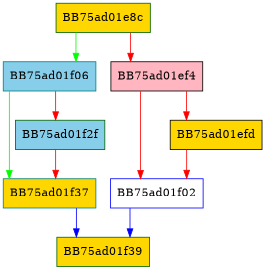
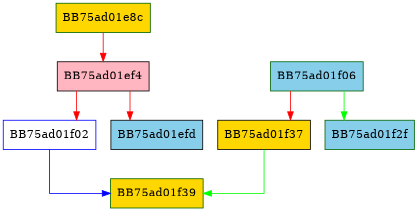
(76, 43) -> none
(50, 76) -> (317, 76)
(56, 101) -> (344, 101)
(9, 131) -> (290, 101)
(216, 135) -> (157, 135)
(56, 160) -> none
(187, 160) -> none
(50, 193) -> (264, 135)
(76, 218) -> (260, 193)
